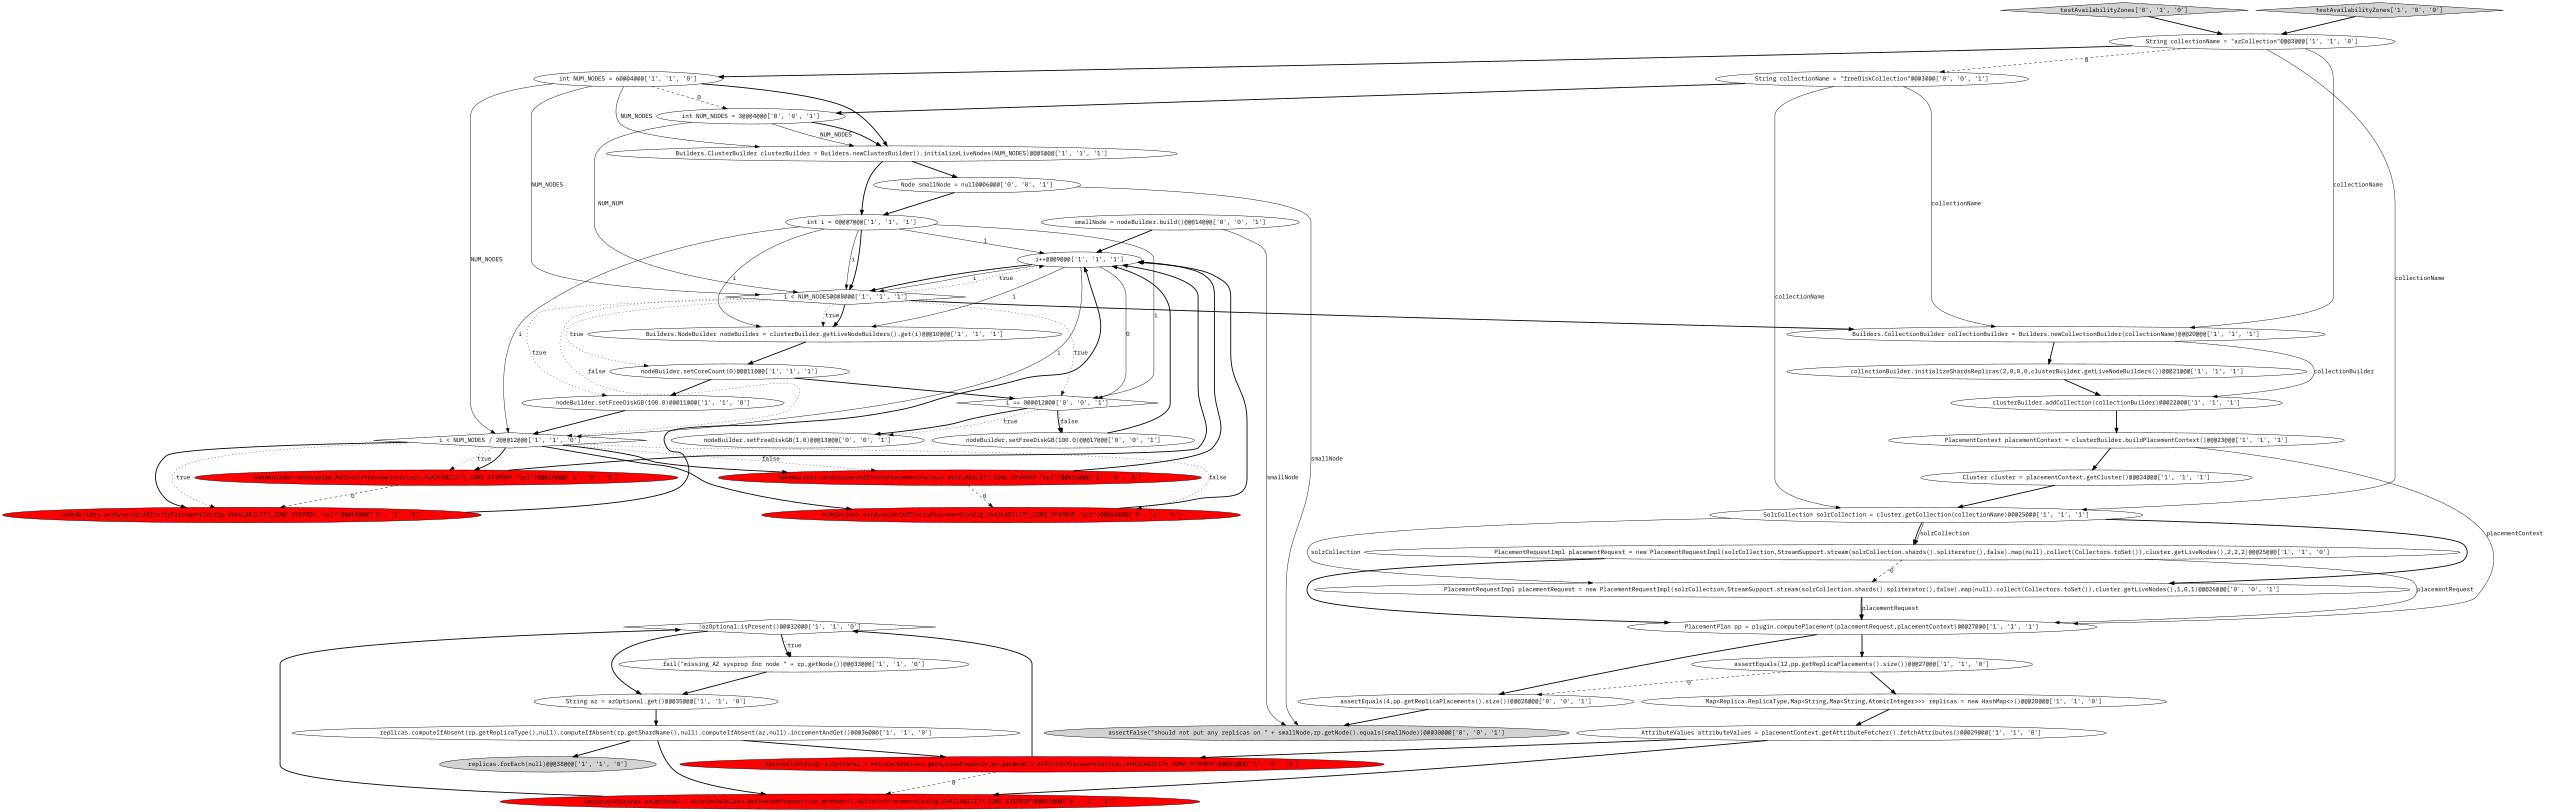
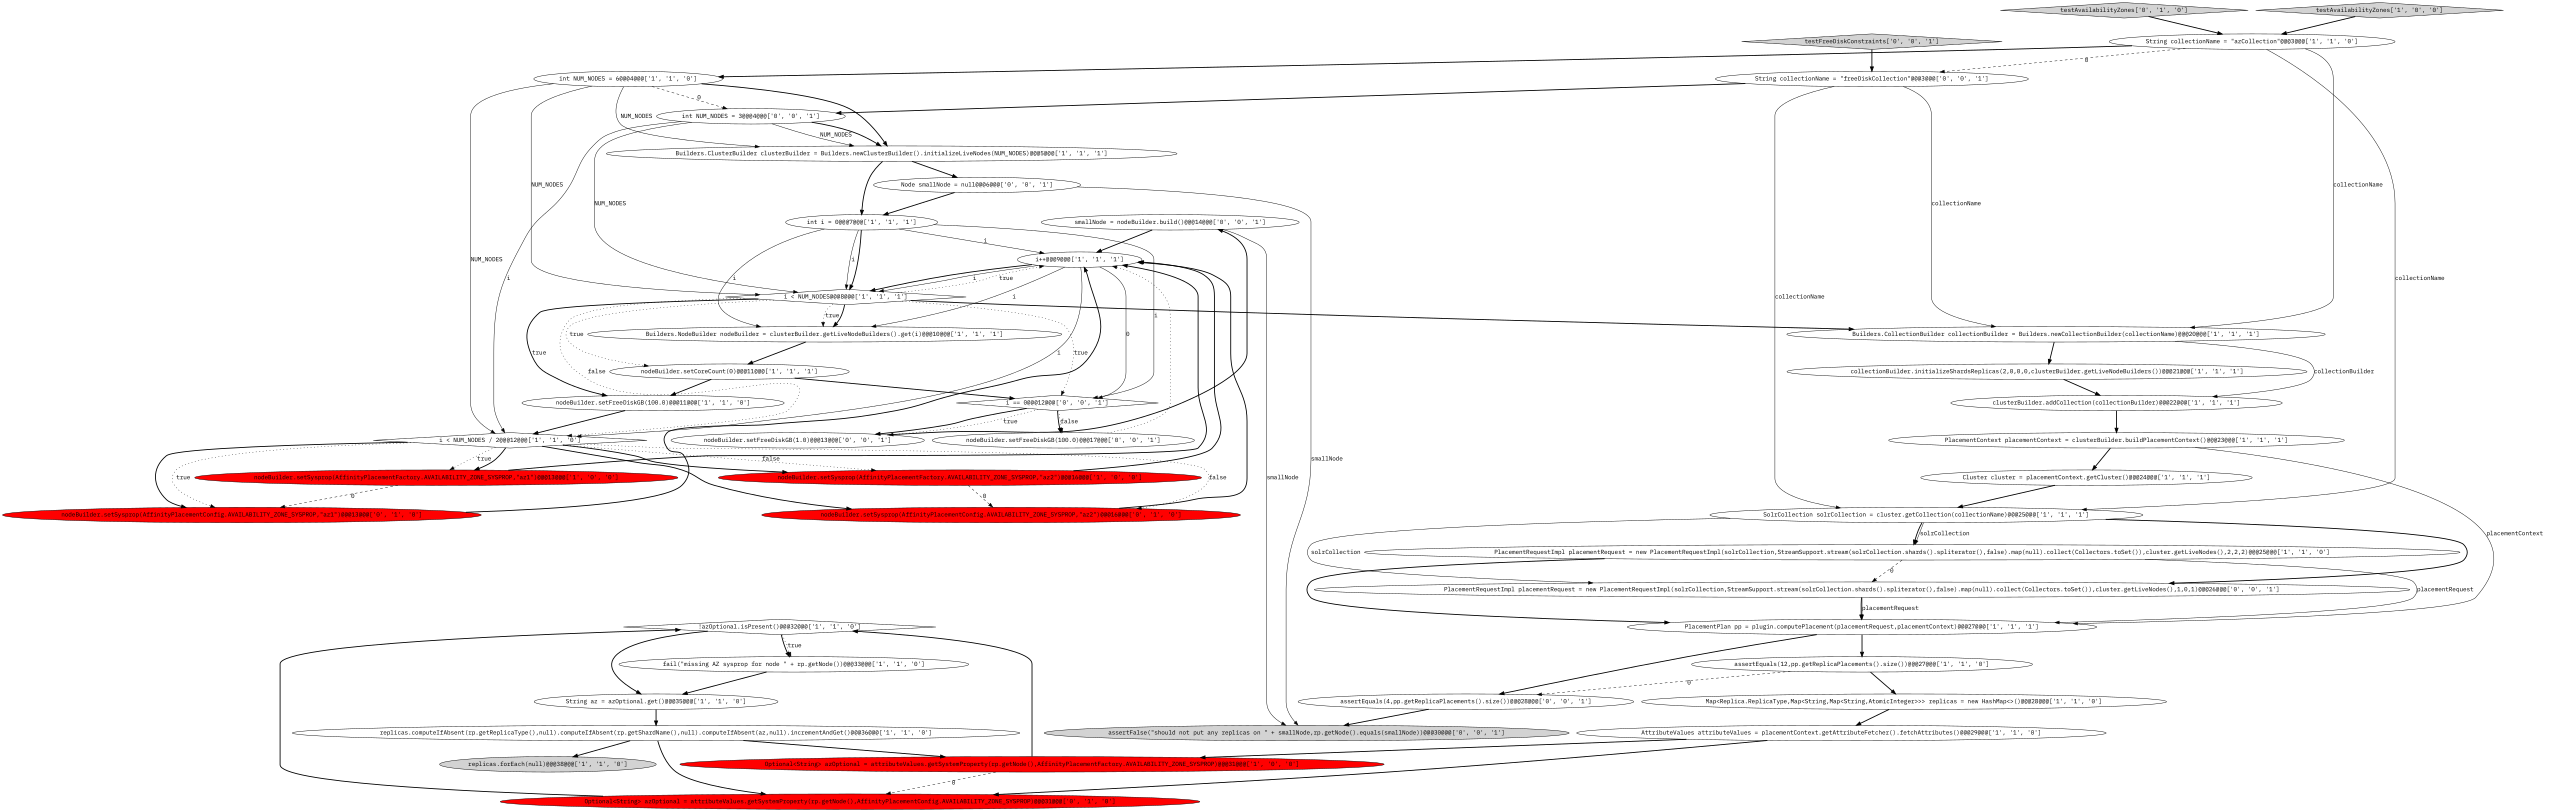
none -> (1872, 42)
(610, 204) -> (610, 204)
(602, 274) -> (528, 233)
(583, 306) -> (583, 306)
(1170, 357) -> (1170, 357)
none -> (1144, 416)
